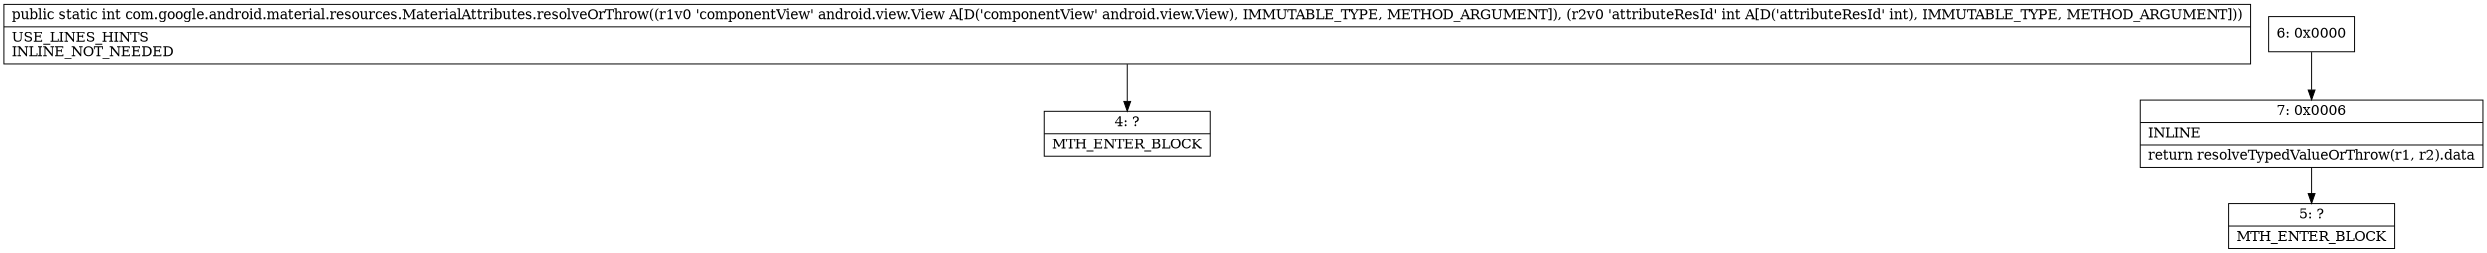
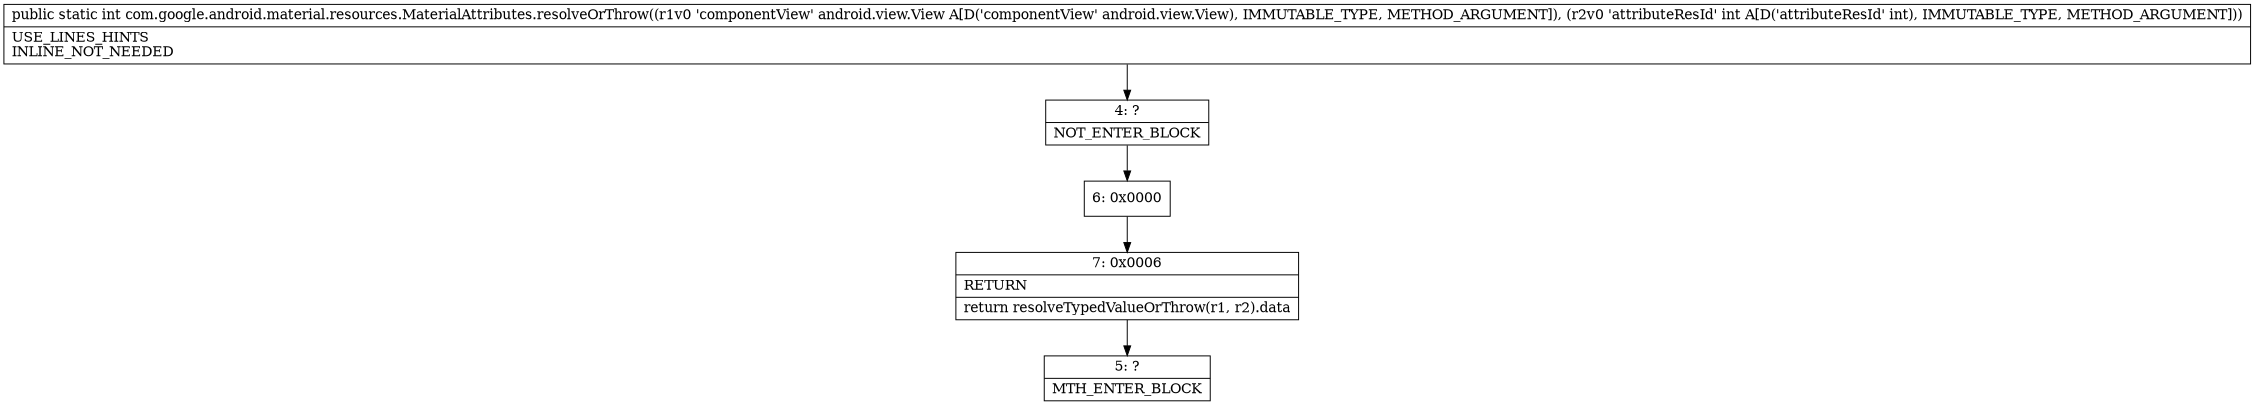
(2175, 133) -> (995, 286)
(1127, 145) -> (1127, 133)
none -> (1127, 158)
